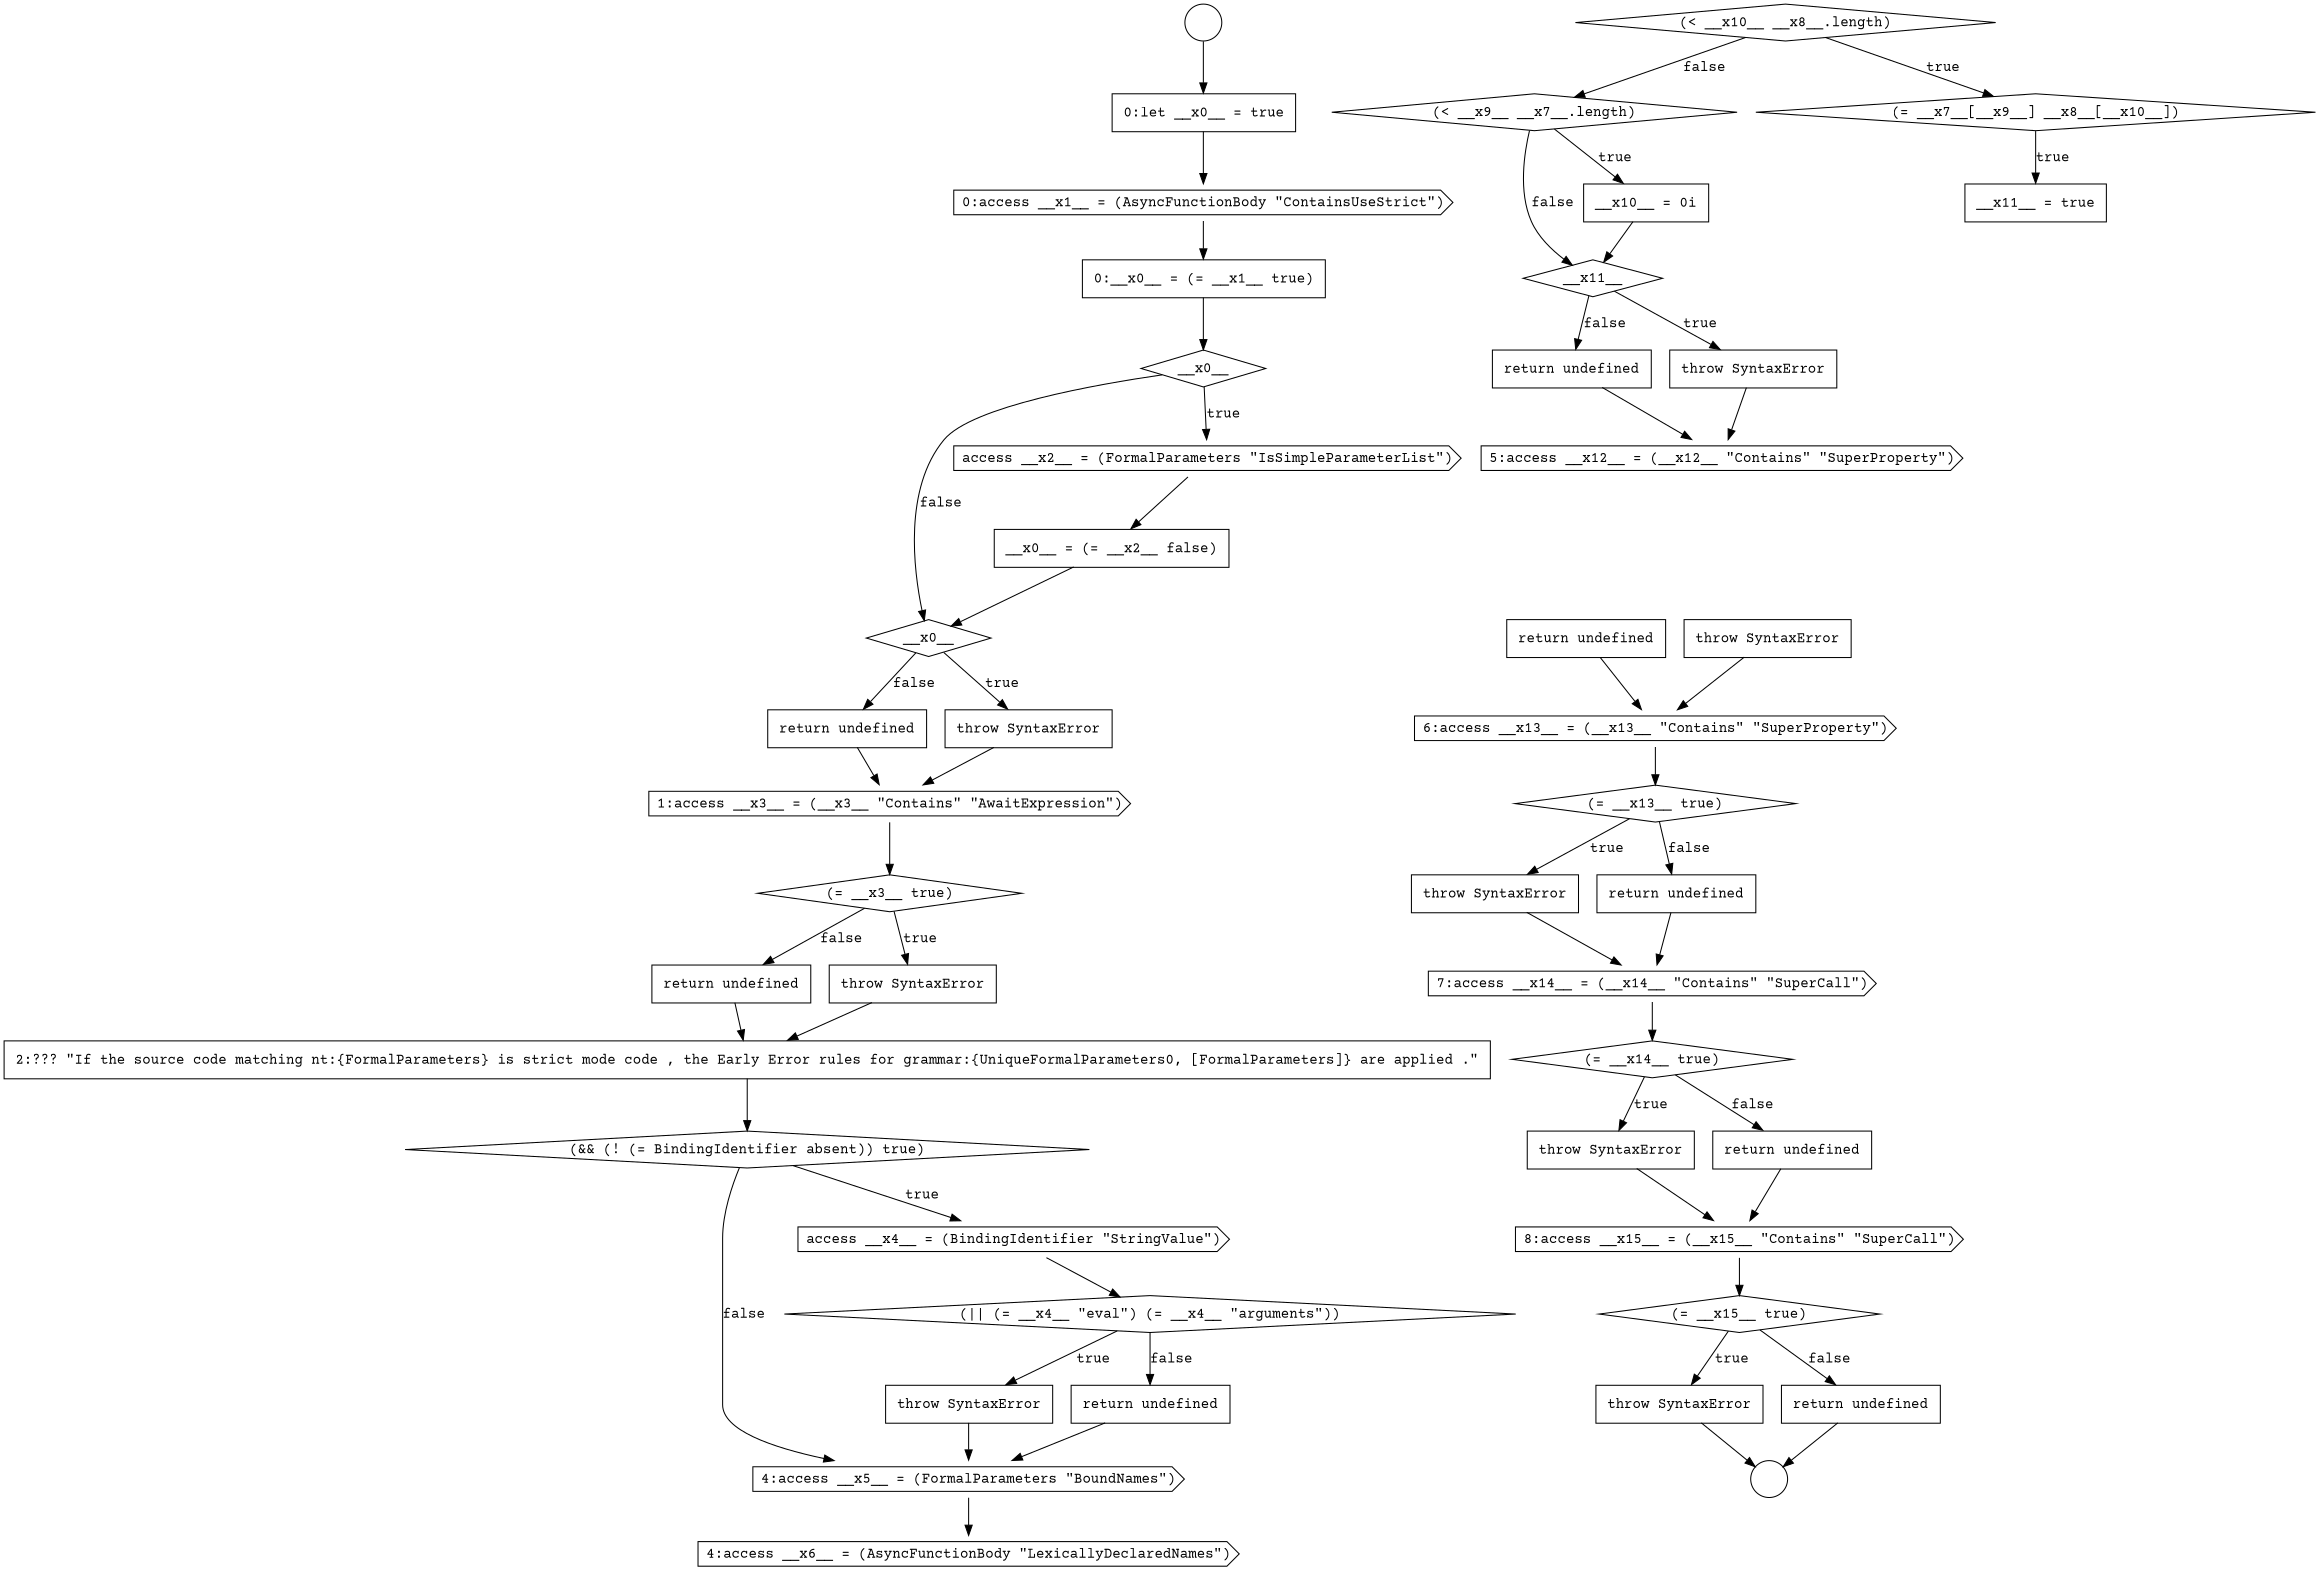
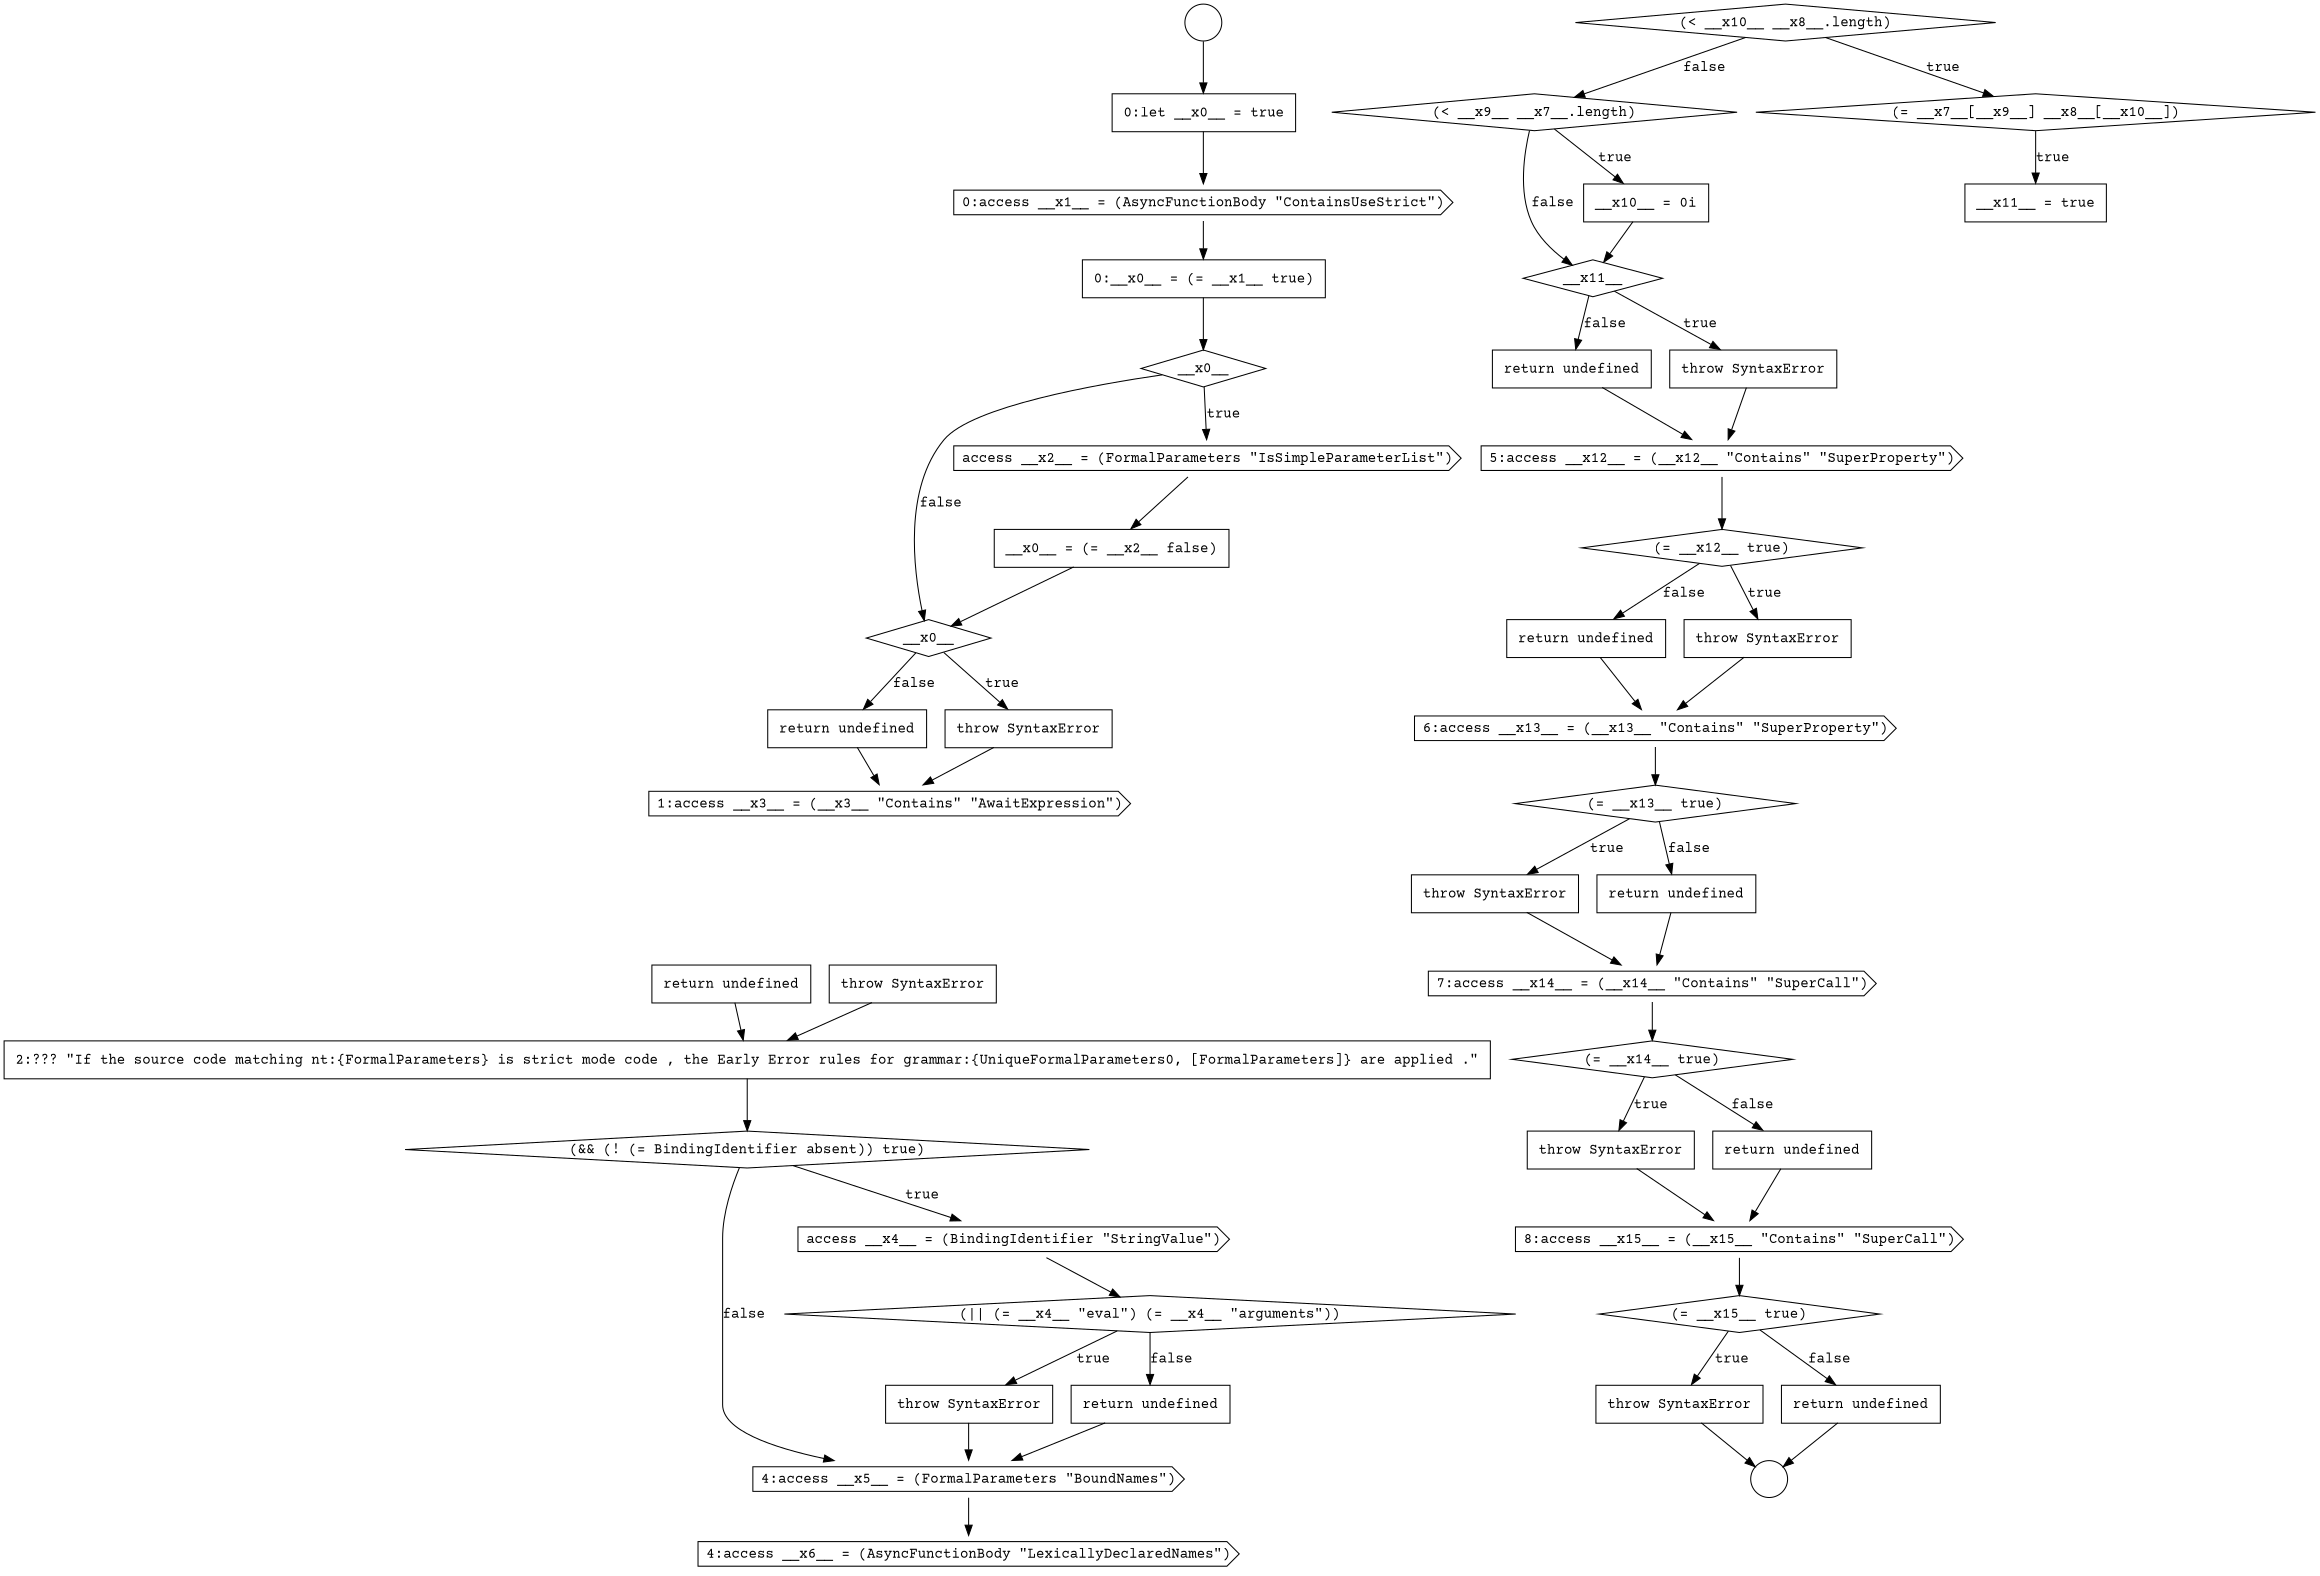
none -> (1722, 548)
(890, 893) -> none
